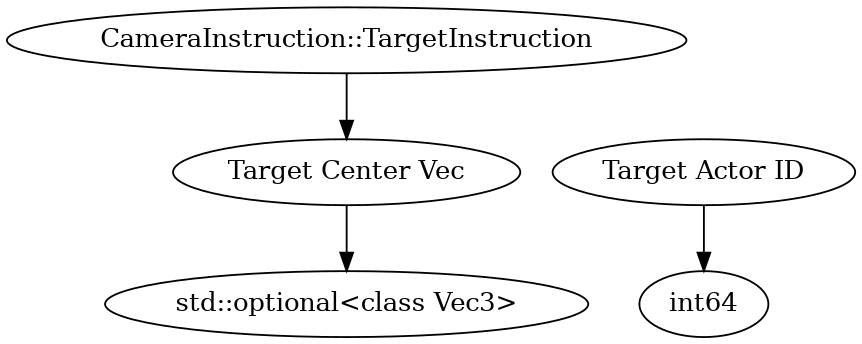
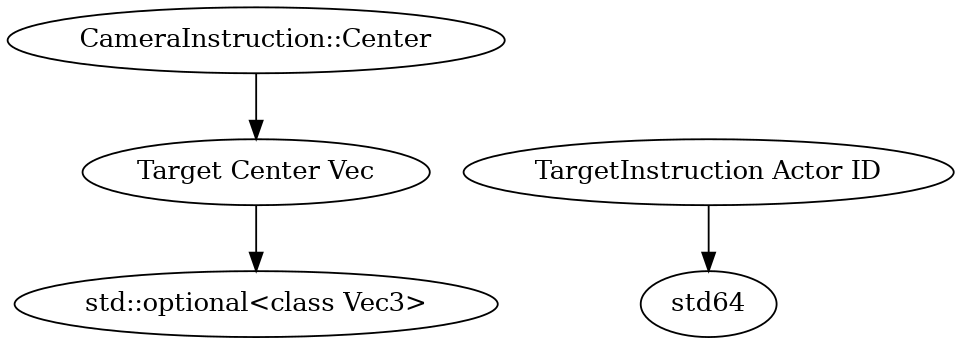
(347, 40) -> (256, 40)
(704, 172) -> (709, 172)
(704, 304) -> (709, 304)
